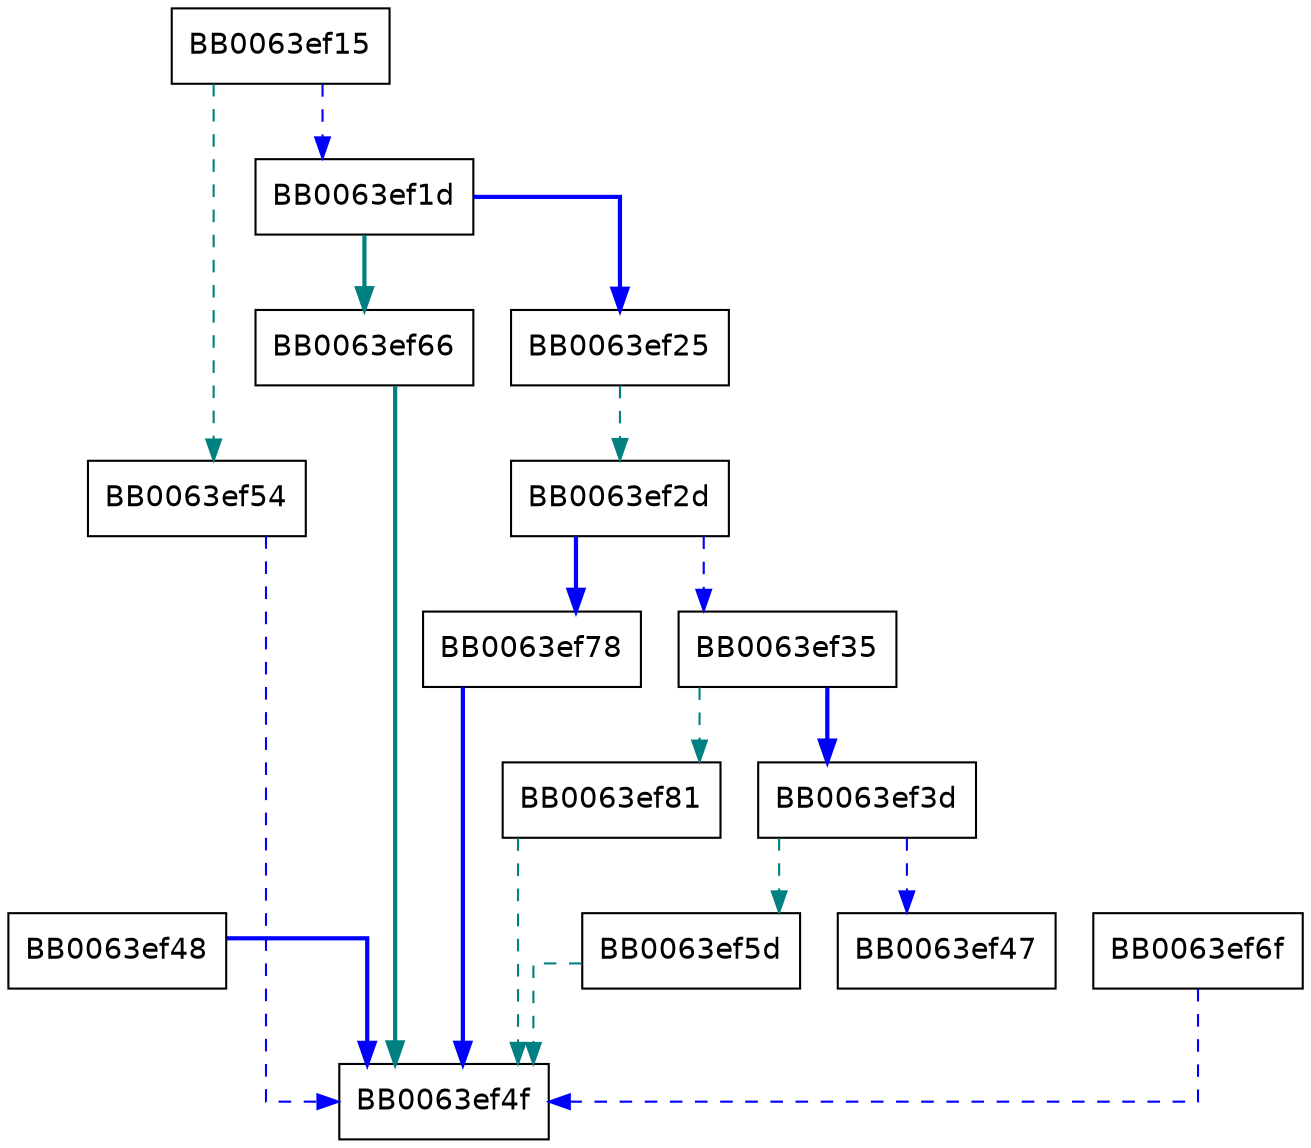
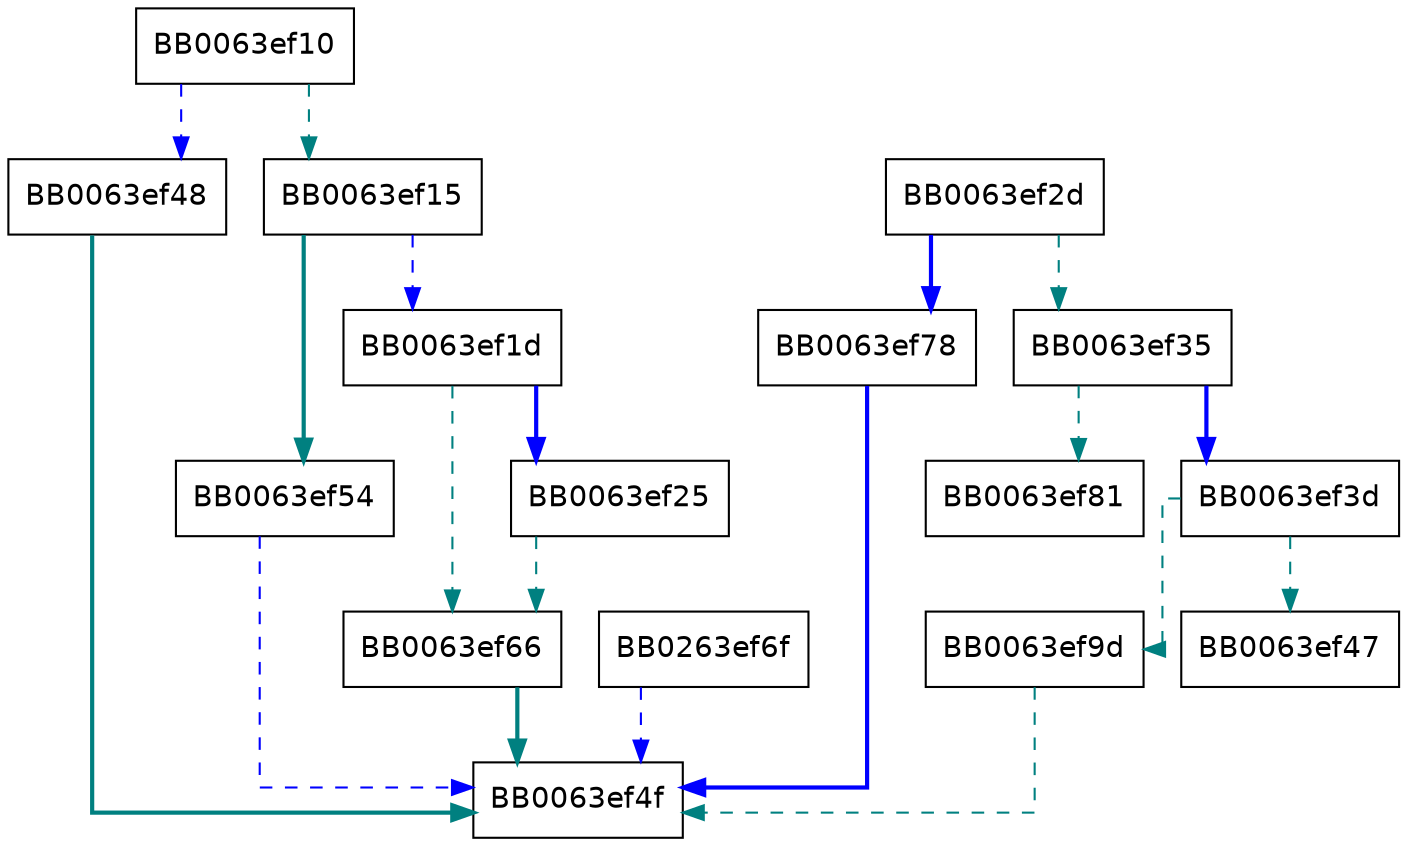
none -> (245, 46)
(214, 262) -> (304, 337)
(364, 262) -> (452, 488)
(620, 412) -> (536, 563)
(704, 563) -> (1059, 262)
(907, 865) -> (1290, 563)
(349, 938) -> (92, 704)
(518, 941) -> none
(691, 951) -> (1035, 649)
(1198, 951) -> (704, 649)
